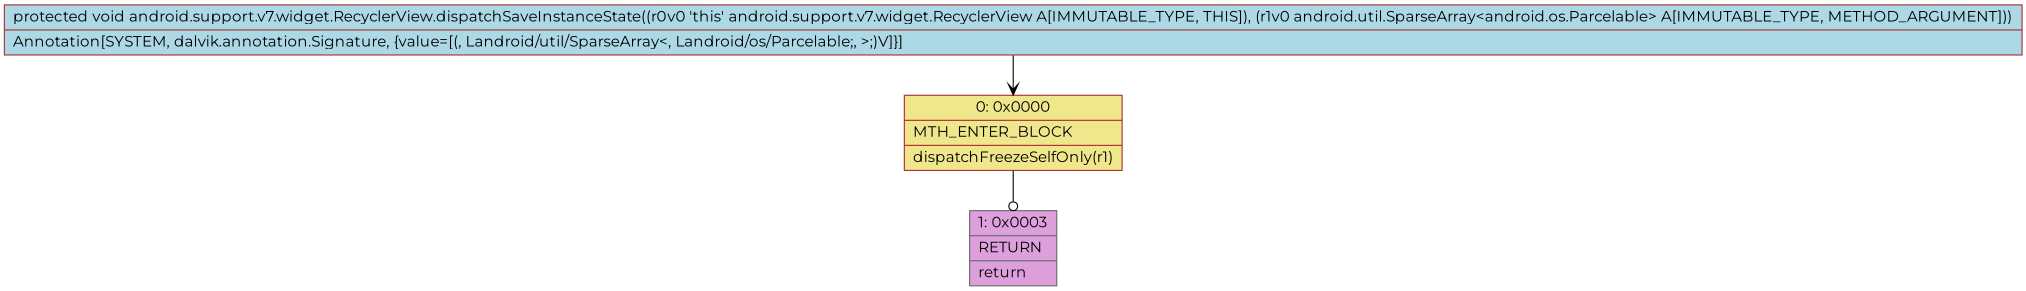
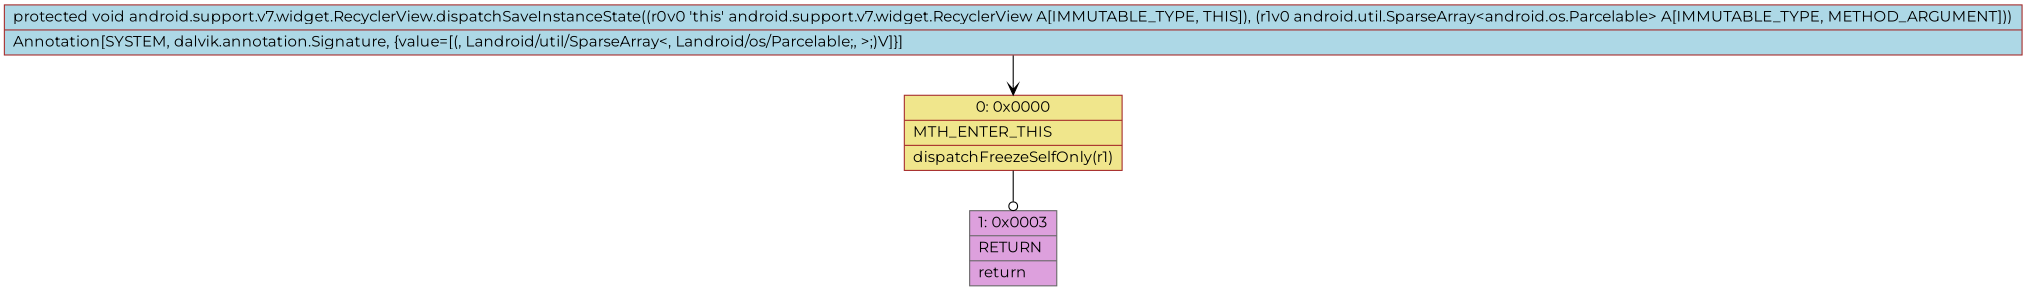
(993, 132) -> (983, 132)
